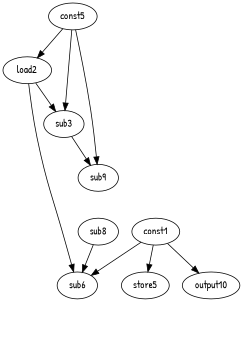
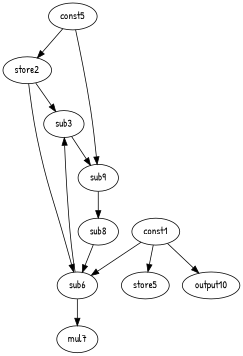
(69, 66) -> (68, 209)
(27, 70) -> (27, 70)
none -> (98, 201)
none -> (77, 339)
